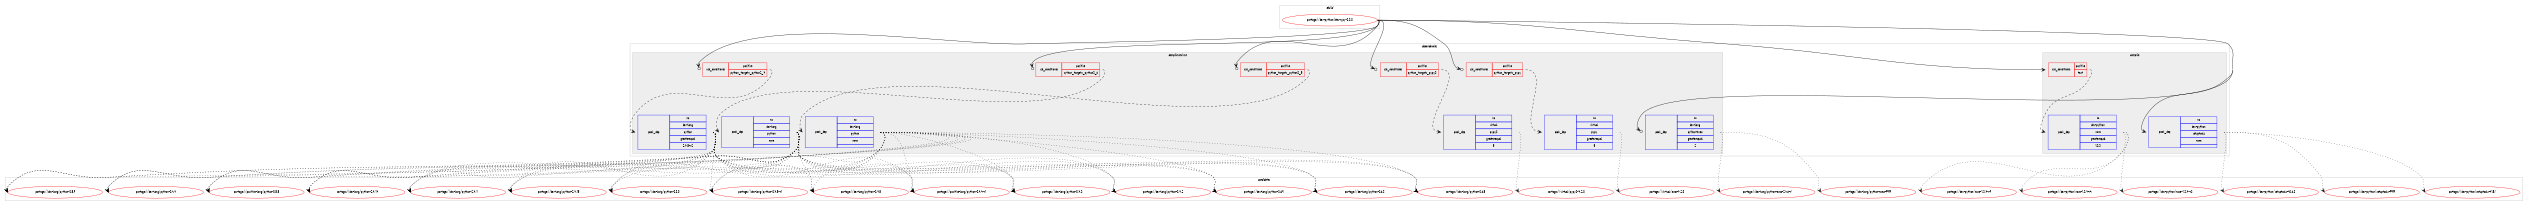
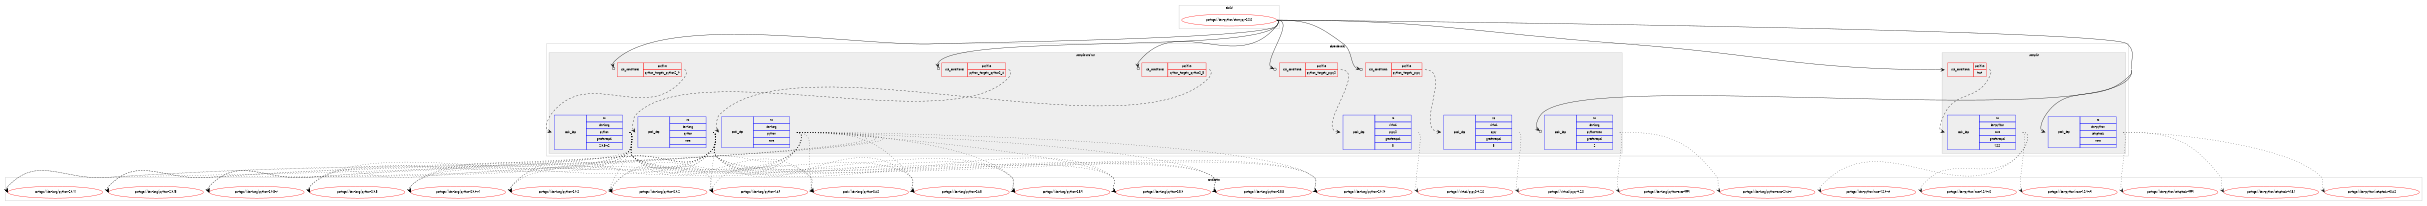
(156, 192) -> (1163, 192)
(257, 192) -> (1264, 192)
(660, 192) -> none
(962, 192) -> (458, 192)
(1264, 192) -> (760, 192)
(1365, 192) -> (861, 192)
(1667, 192) -> (1566, 192)
